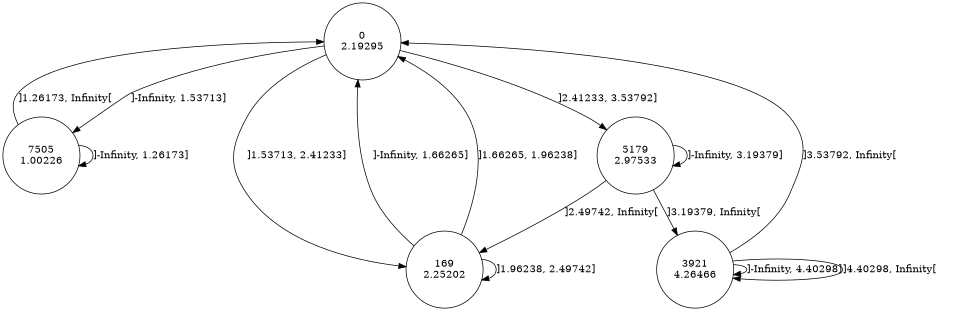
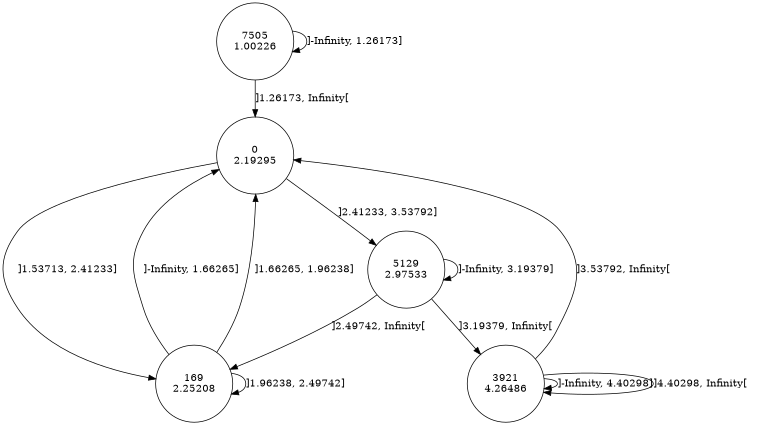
(195, 71) -> none
(636, 156) -> (406, 270)
(445, 270) -> (194, 384)
(695, 270) -> (506, 384)
